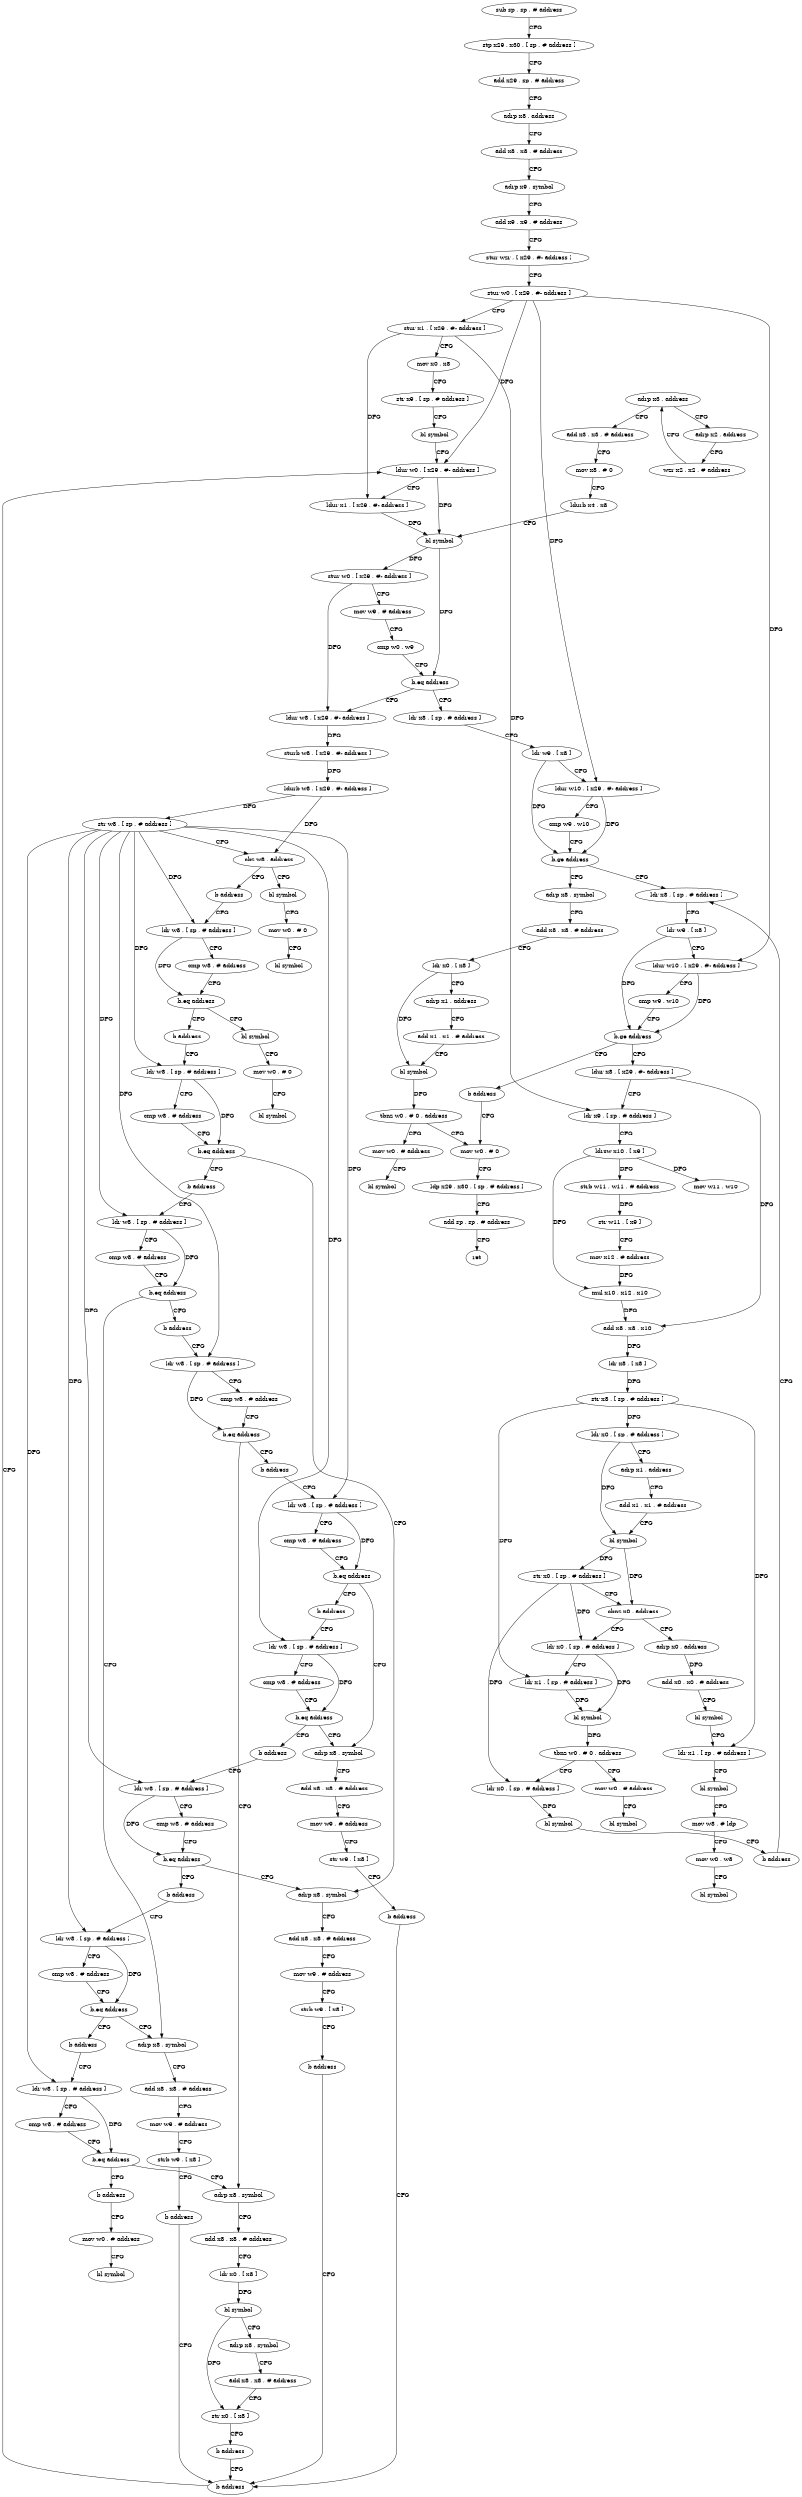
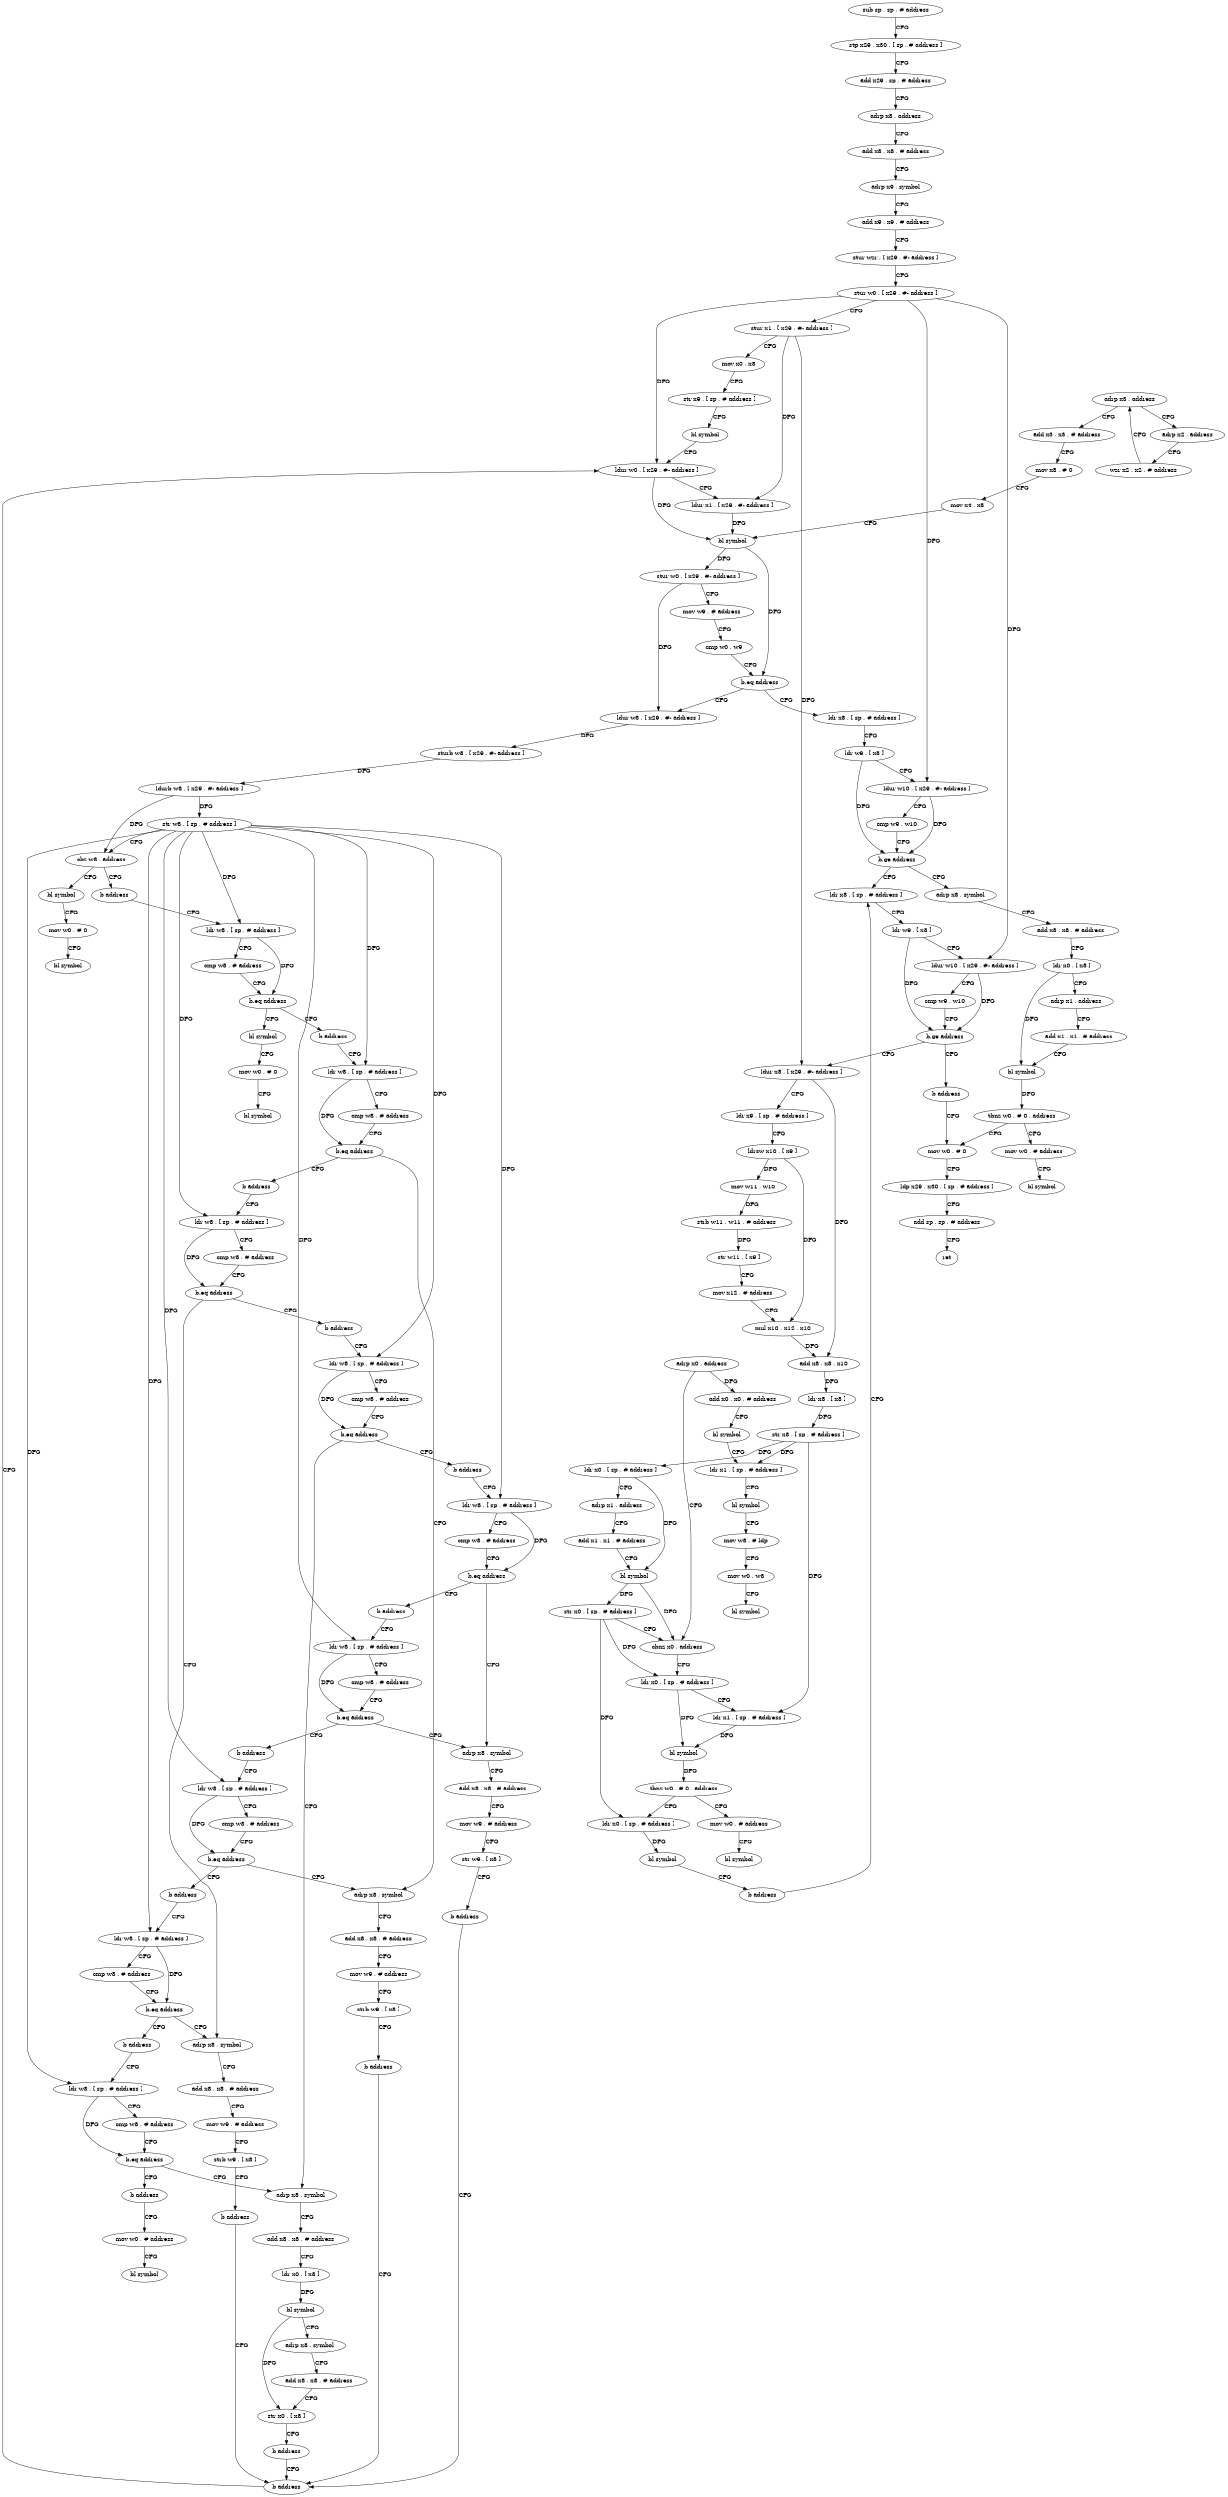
(589, 506) -> (967, 506)
(511, 717) -> (802, 698)
(620, 1167) -> (746, 1203)
(626, 1276) -> (772, 1311)
(656, 1628) -> (688, 1503)
